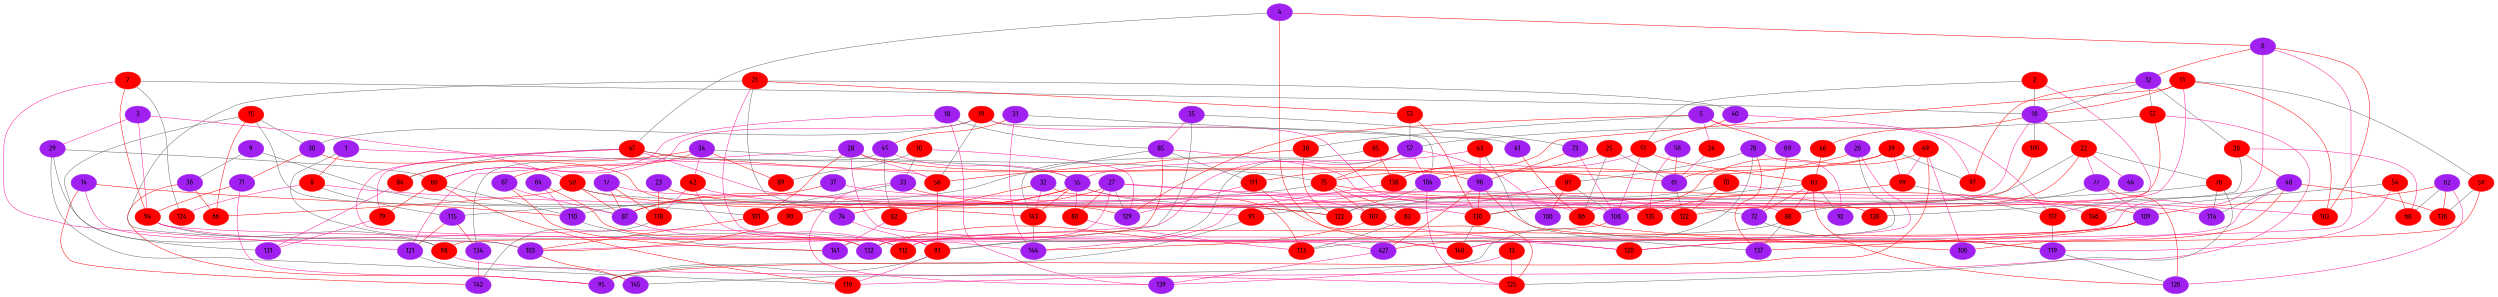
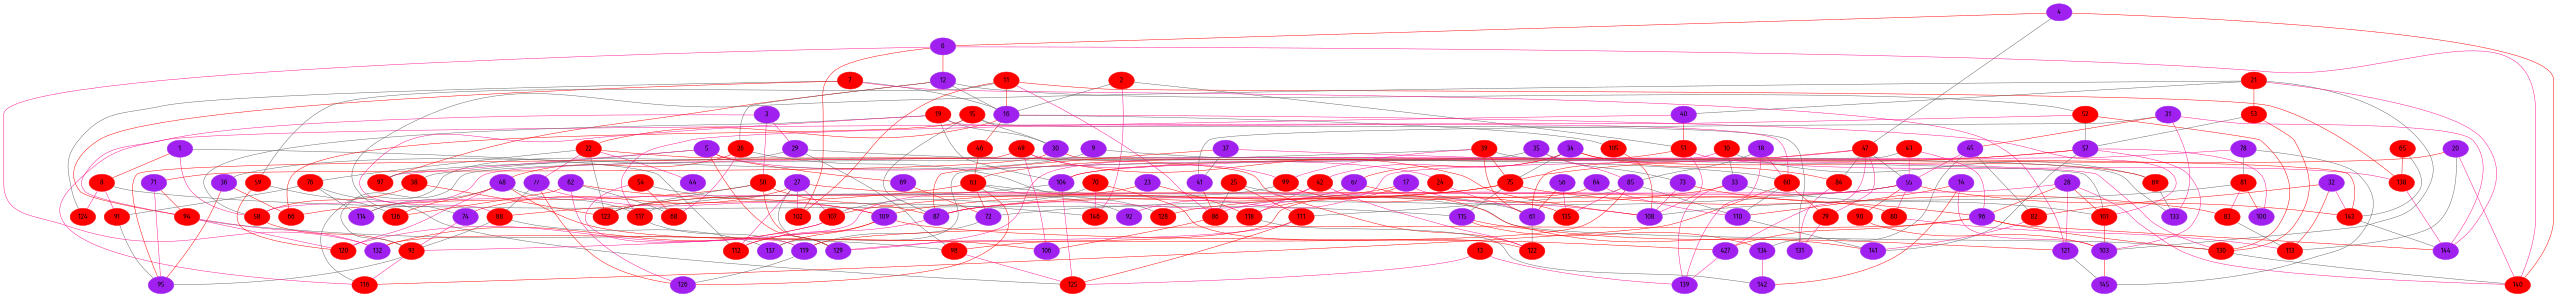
none -> (1213, 166)
none -> (2174, 217)
(1735, 218) -> none
(1200, 245) -> (2213, 237)
